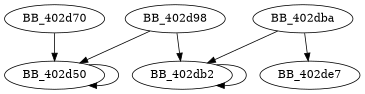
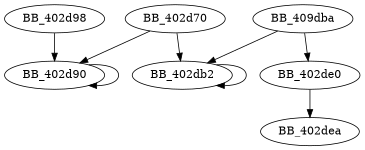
(303, 19) -> (303, 19)
(178, 43) -> (178, 43)
(55, 75) -> (55, 75)
(310, 75) -> (310, 75)
none -> (310, 132)
